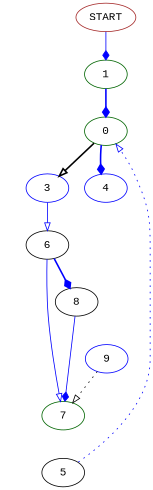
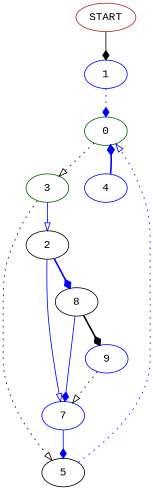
(106, 41) -> (106, 41)
(106, 74) -> (106, 74)
(106, 98) -> (106, 98)
(101, 155) -> (111, 164)
(80, 157) -> (80, 157)
(47, 188) -> (47, 188)
(47, 245) -> (47, 245)
none -> (89, 326)
none -> (3, 329)
(63, 416) -> (63, 416)
none -> (63, 439)
